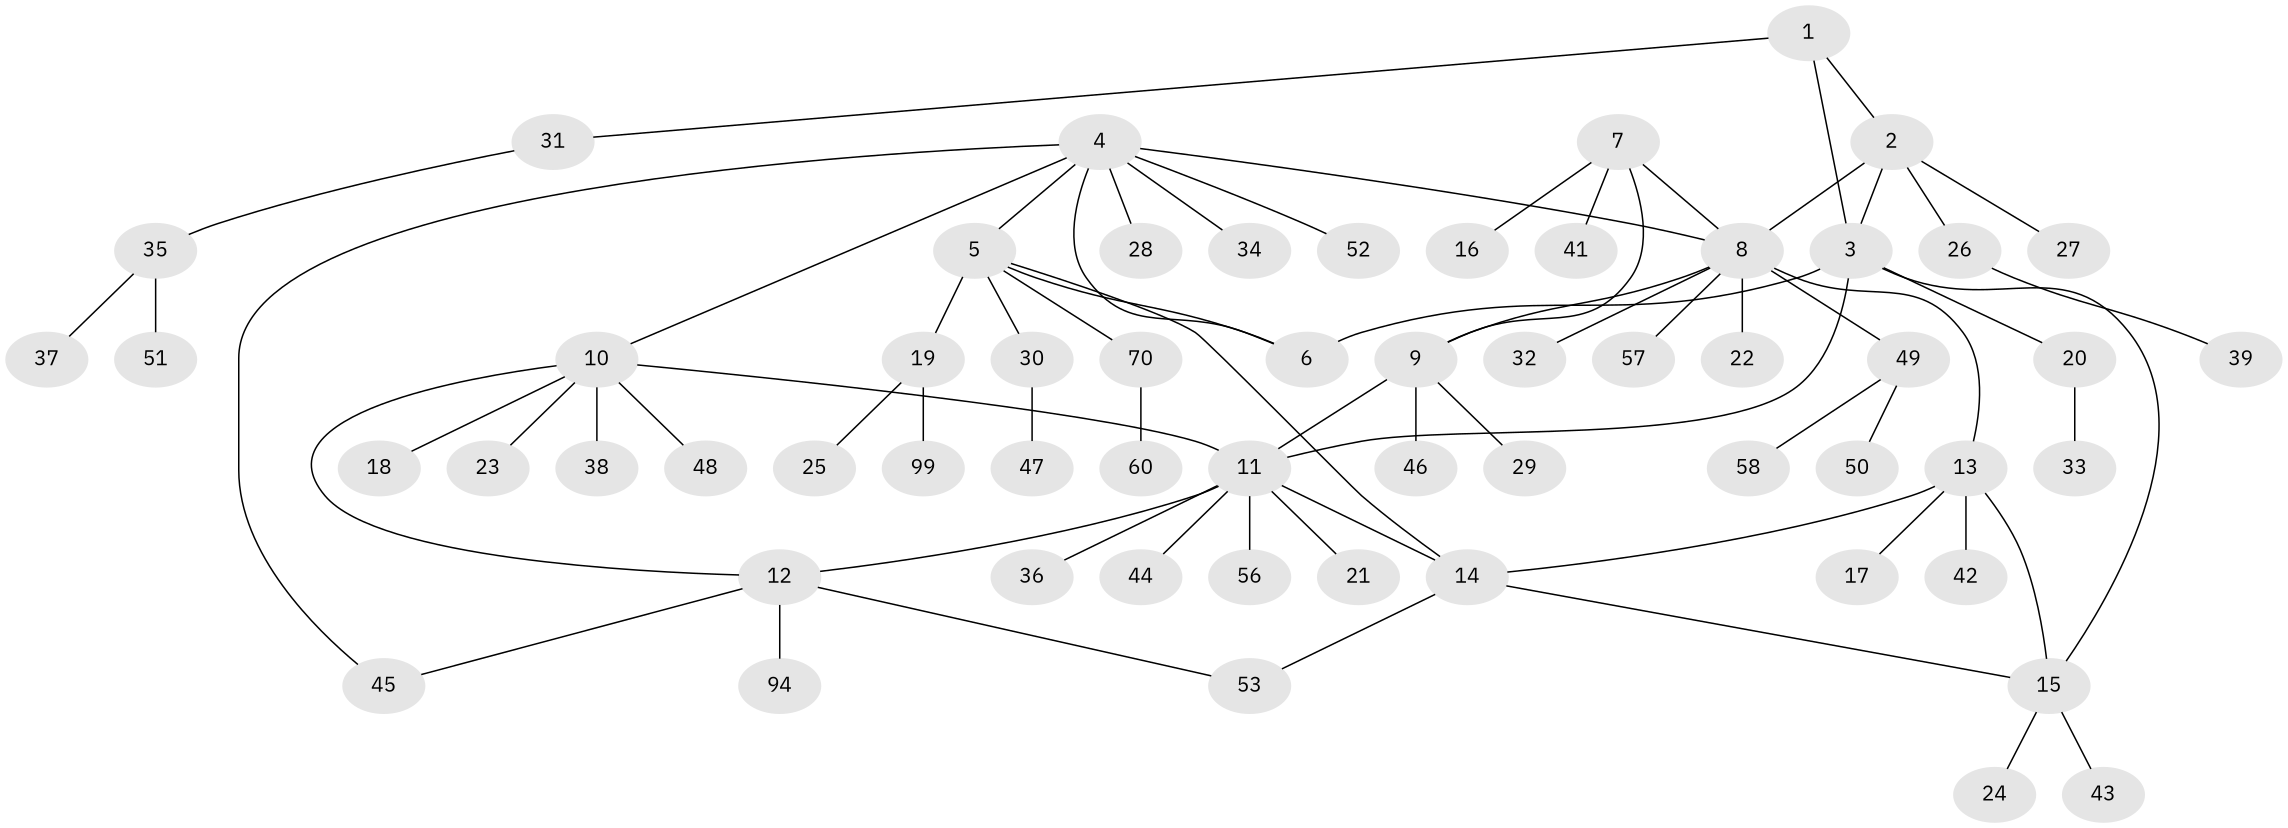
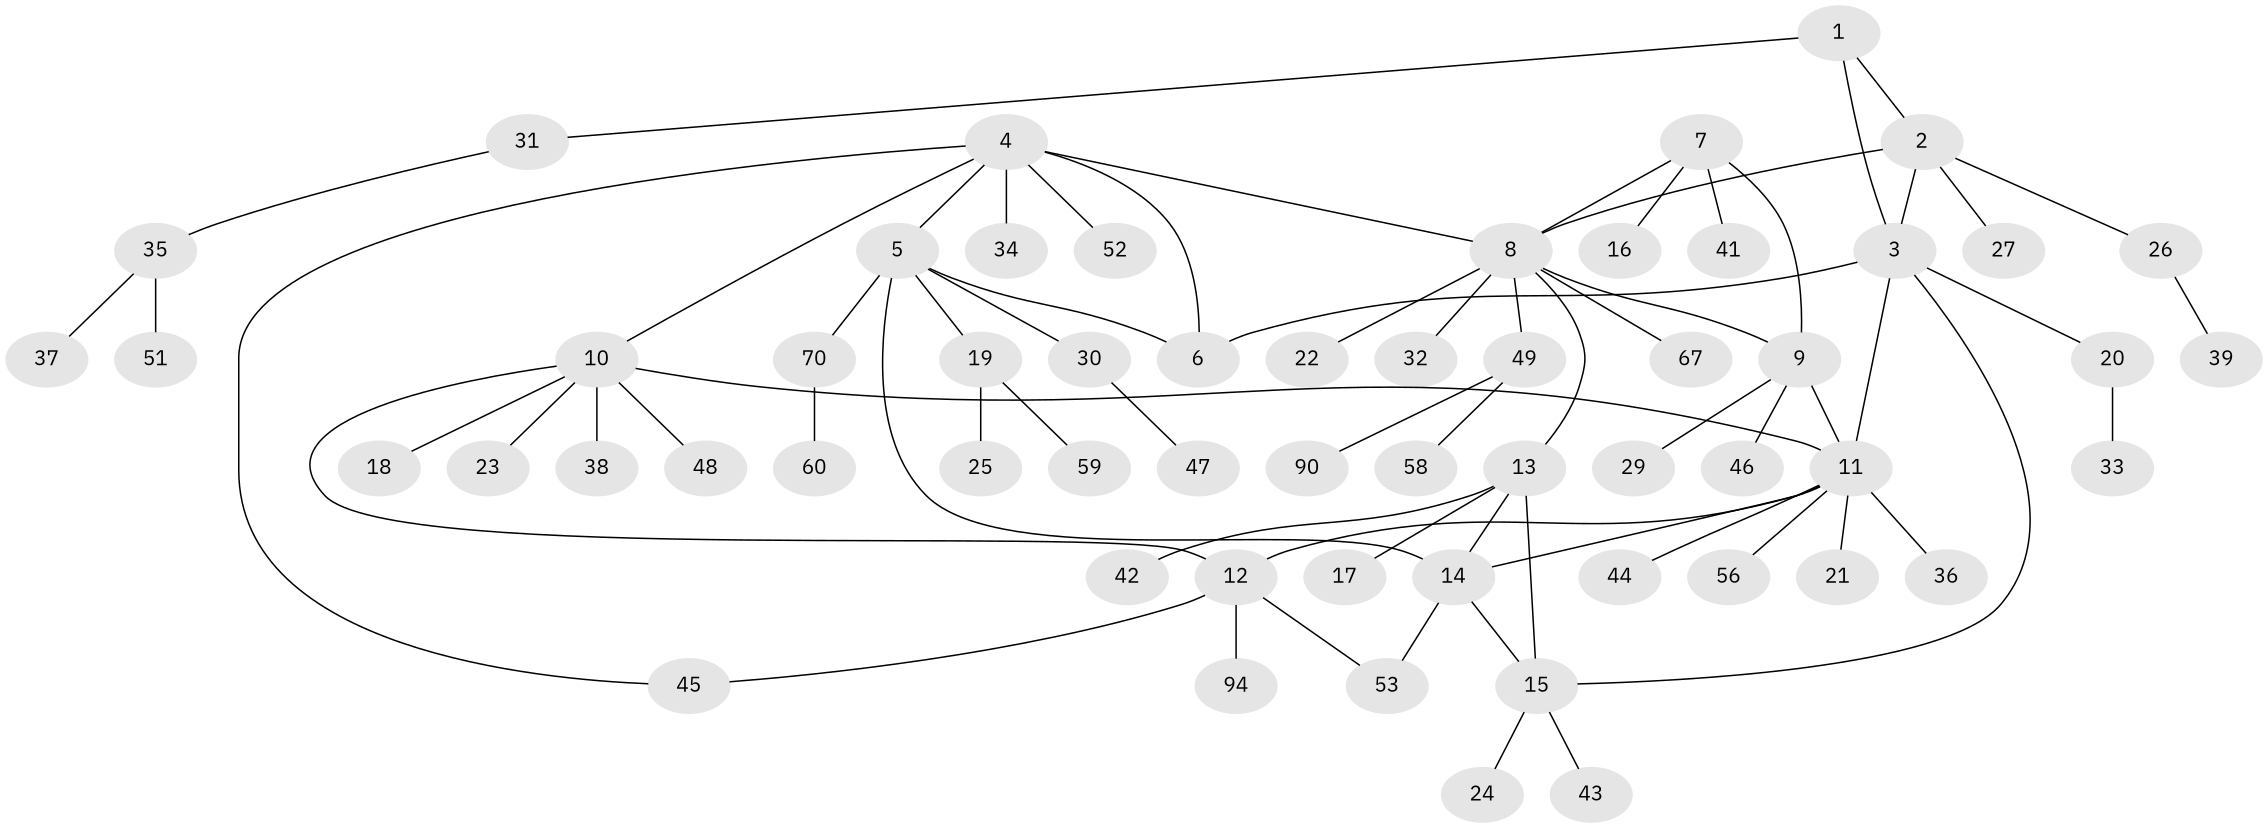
(1141, 251) -> none
(1634, 360) -> (1691, 360)
(923, 468) -> (1090, 468)
(1857, 468) -> (1307, 468)
